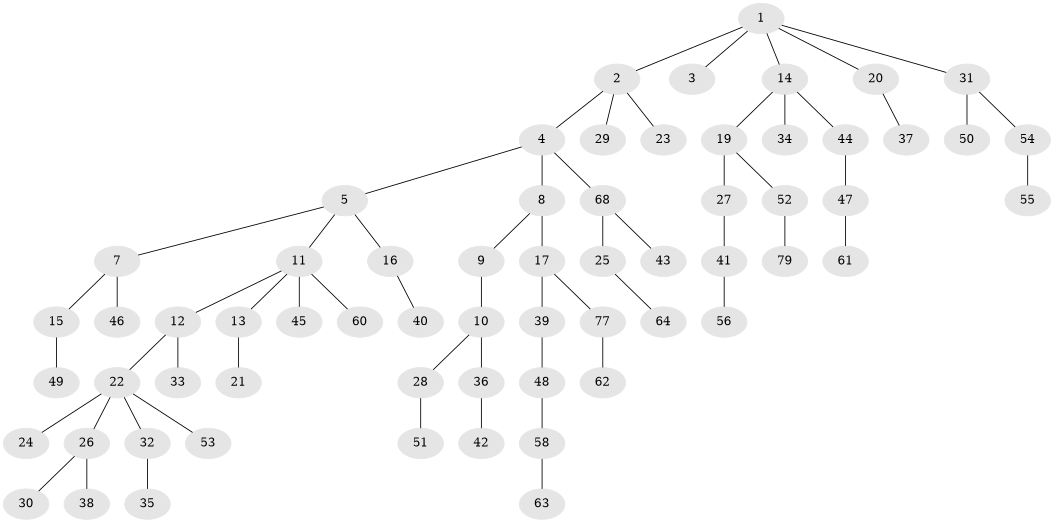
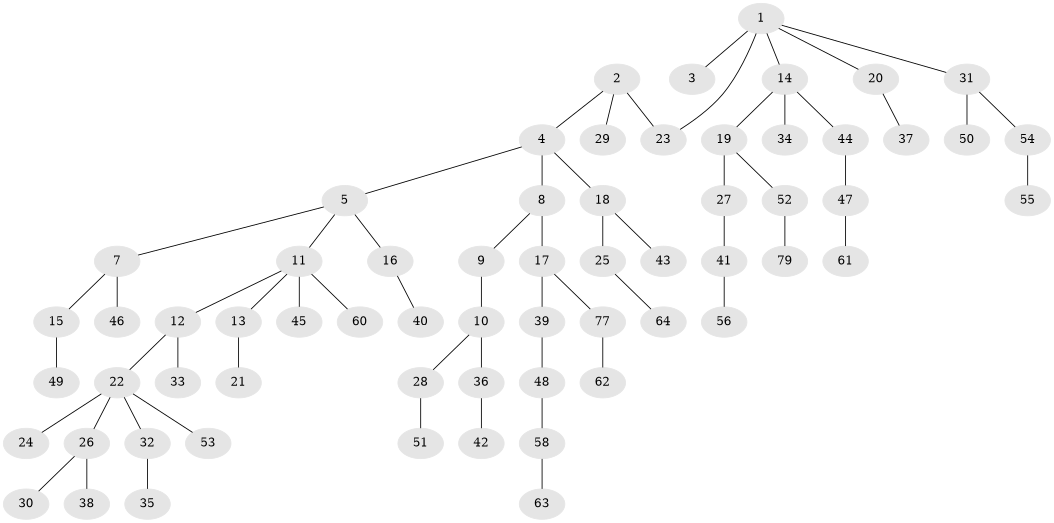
(689, 49) -> (727, 89)
(603, 201) -> (603, 201)
